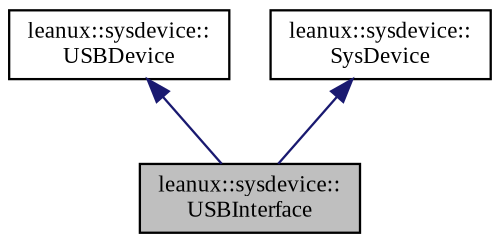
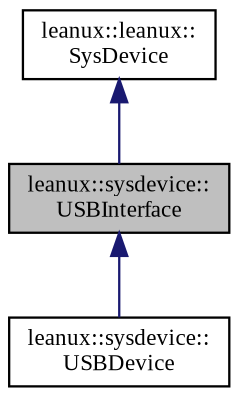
(381, 45) -> (119, 45)
(192, 130) -> (119, 287)
